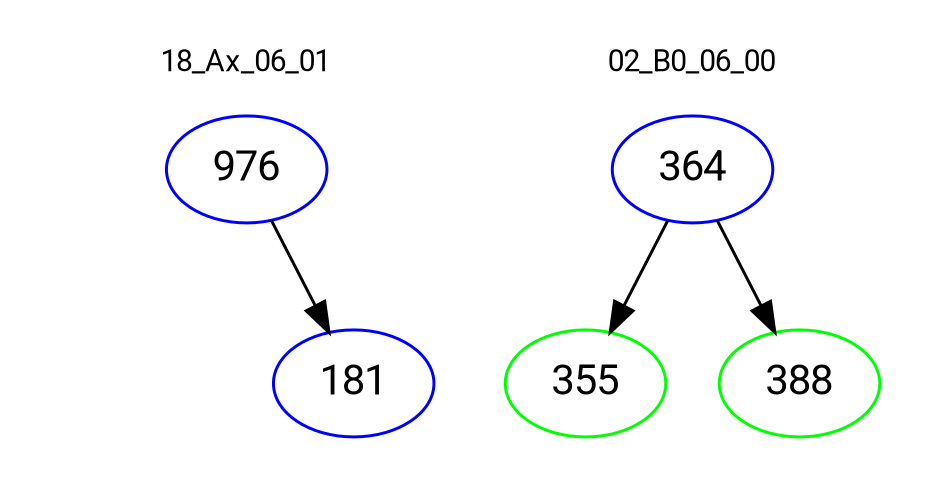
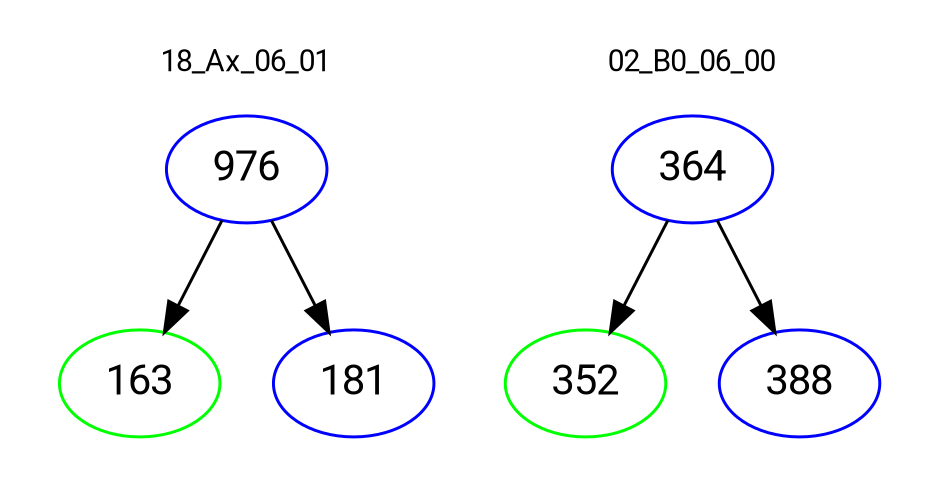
none -> (140, 383)
(586, 383) -> (586, 383)
(800, 383) -> (800, 383)
